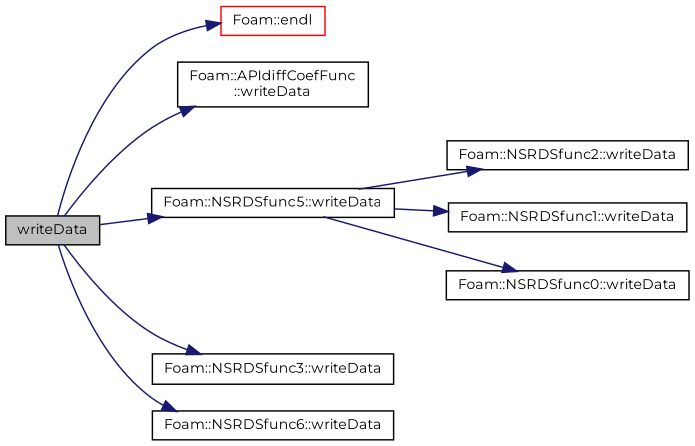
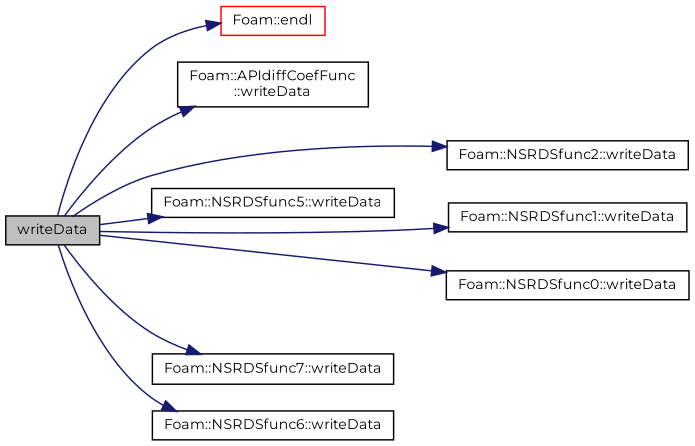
(413, 180) -> (246, 156)
(414, 210) -> (267, 233)
(413, 242) -> (266, 253)
(273, 369) -> (273, 369)
